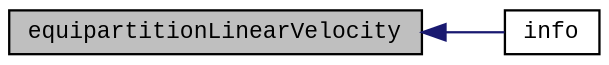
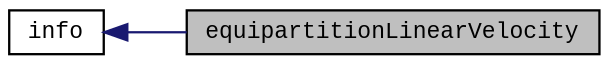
(475, 32) -> (157, 32)
